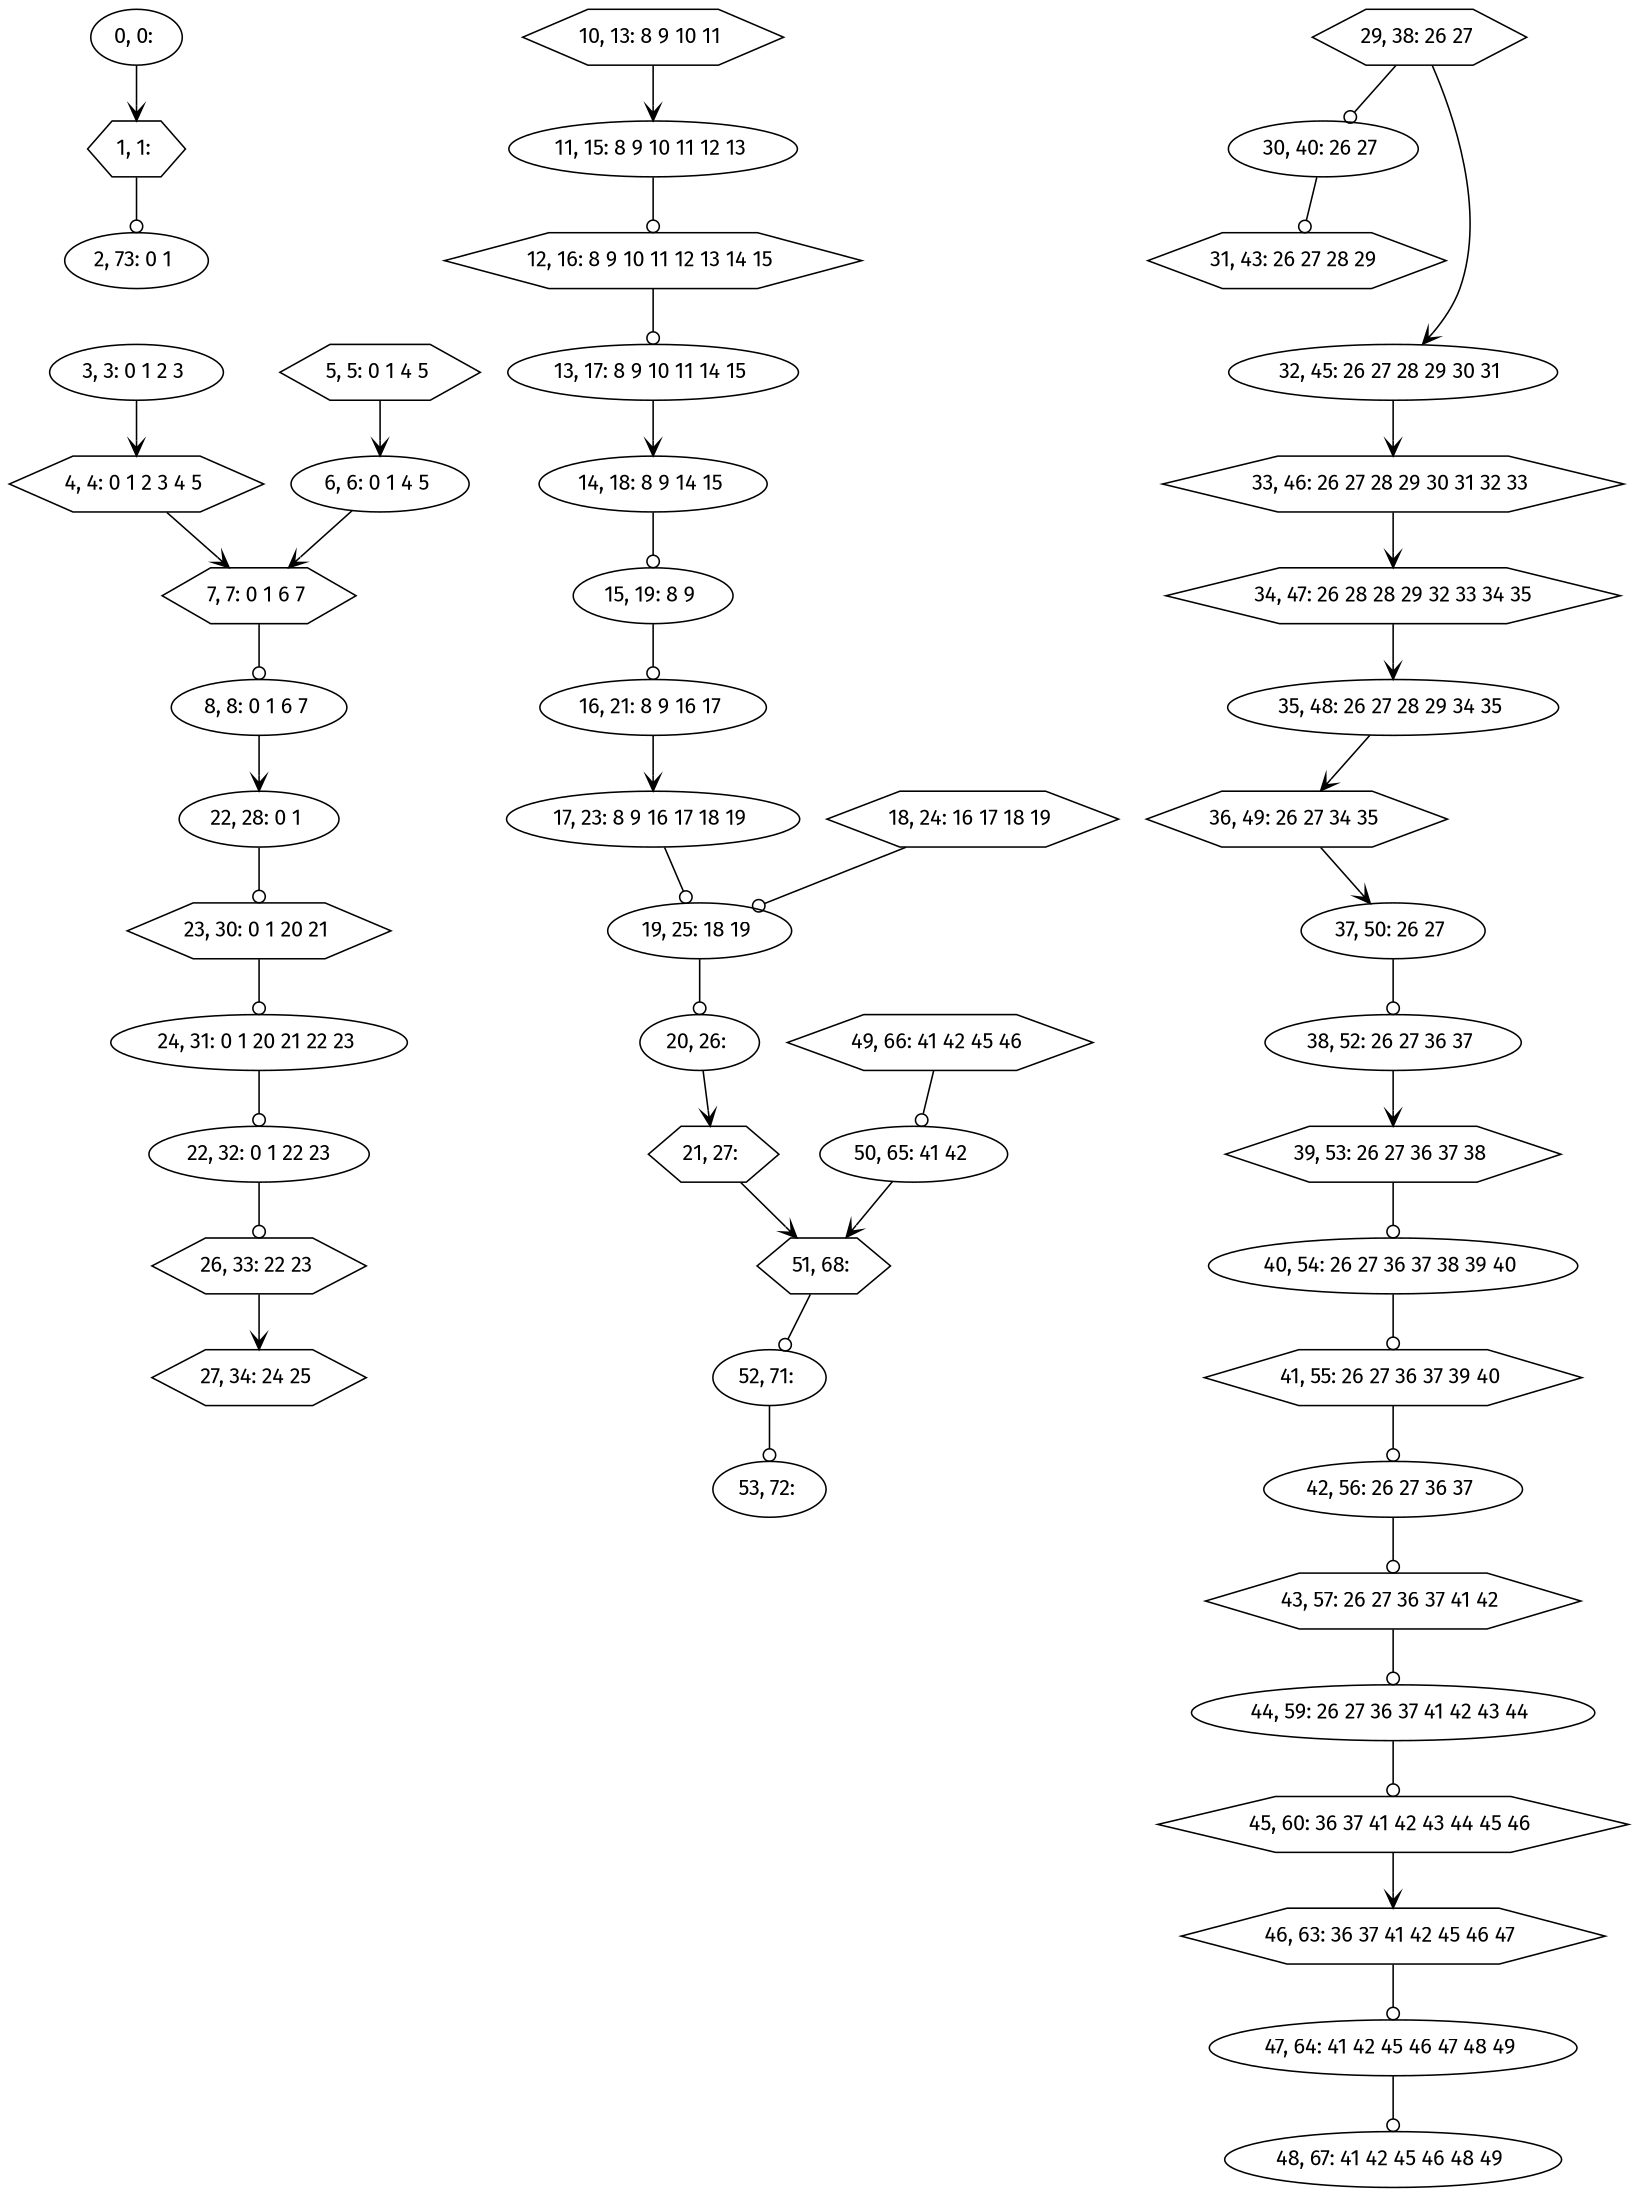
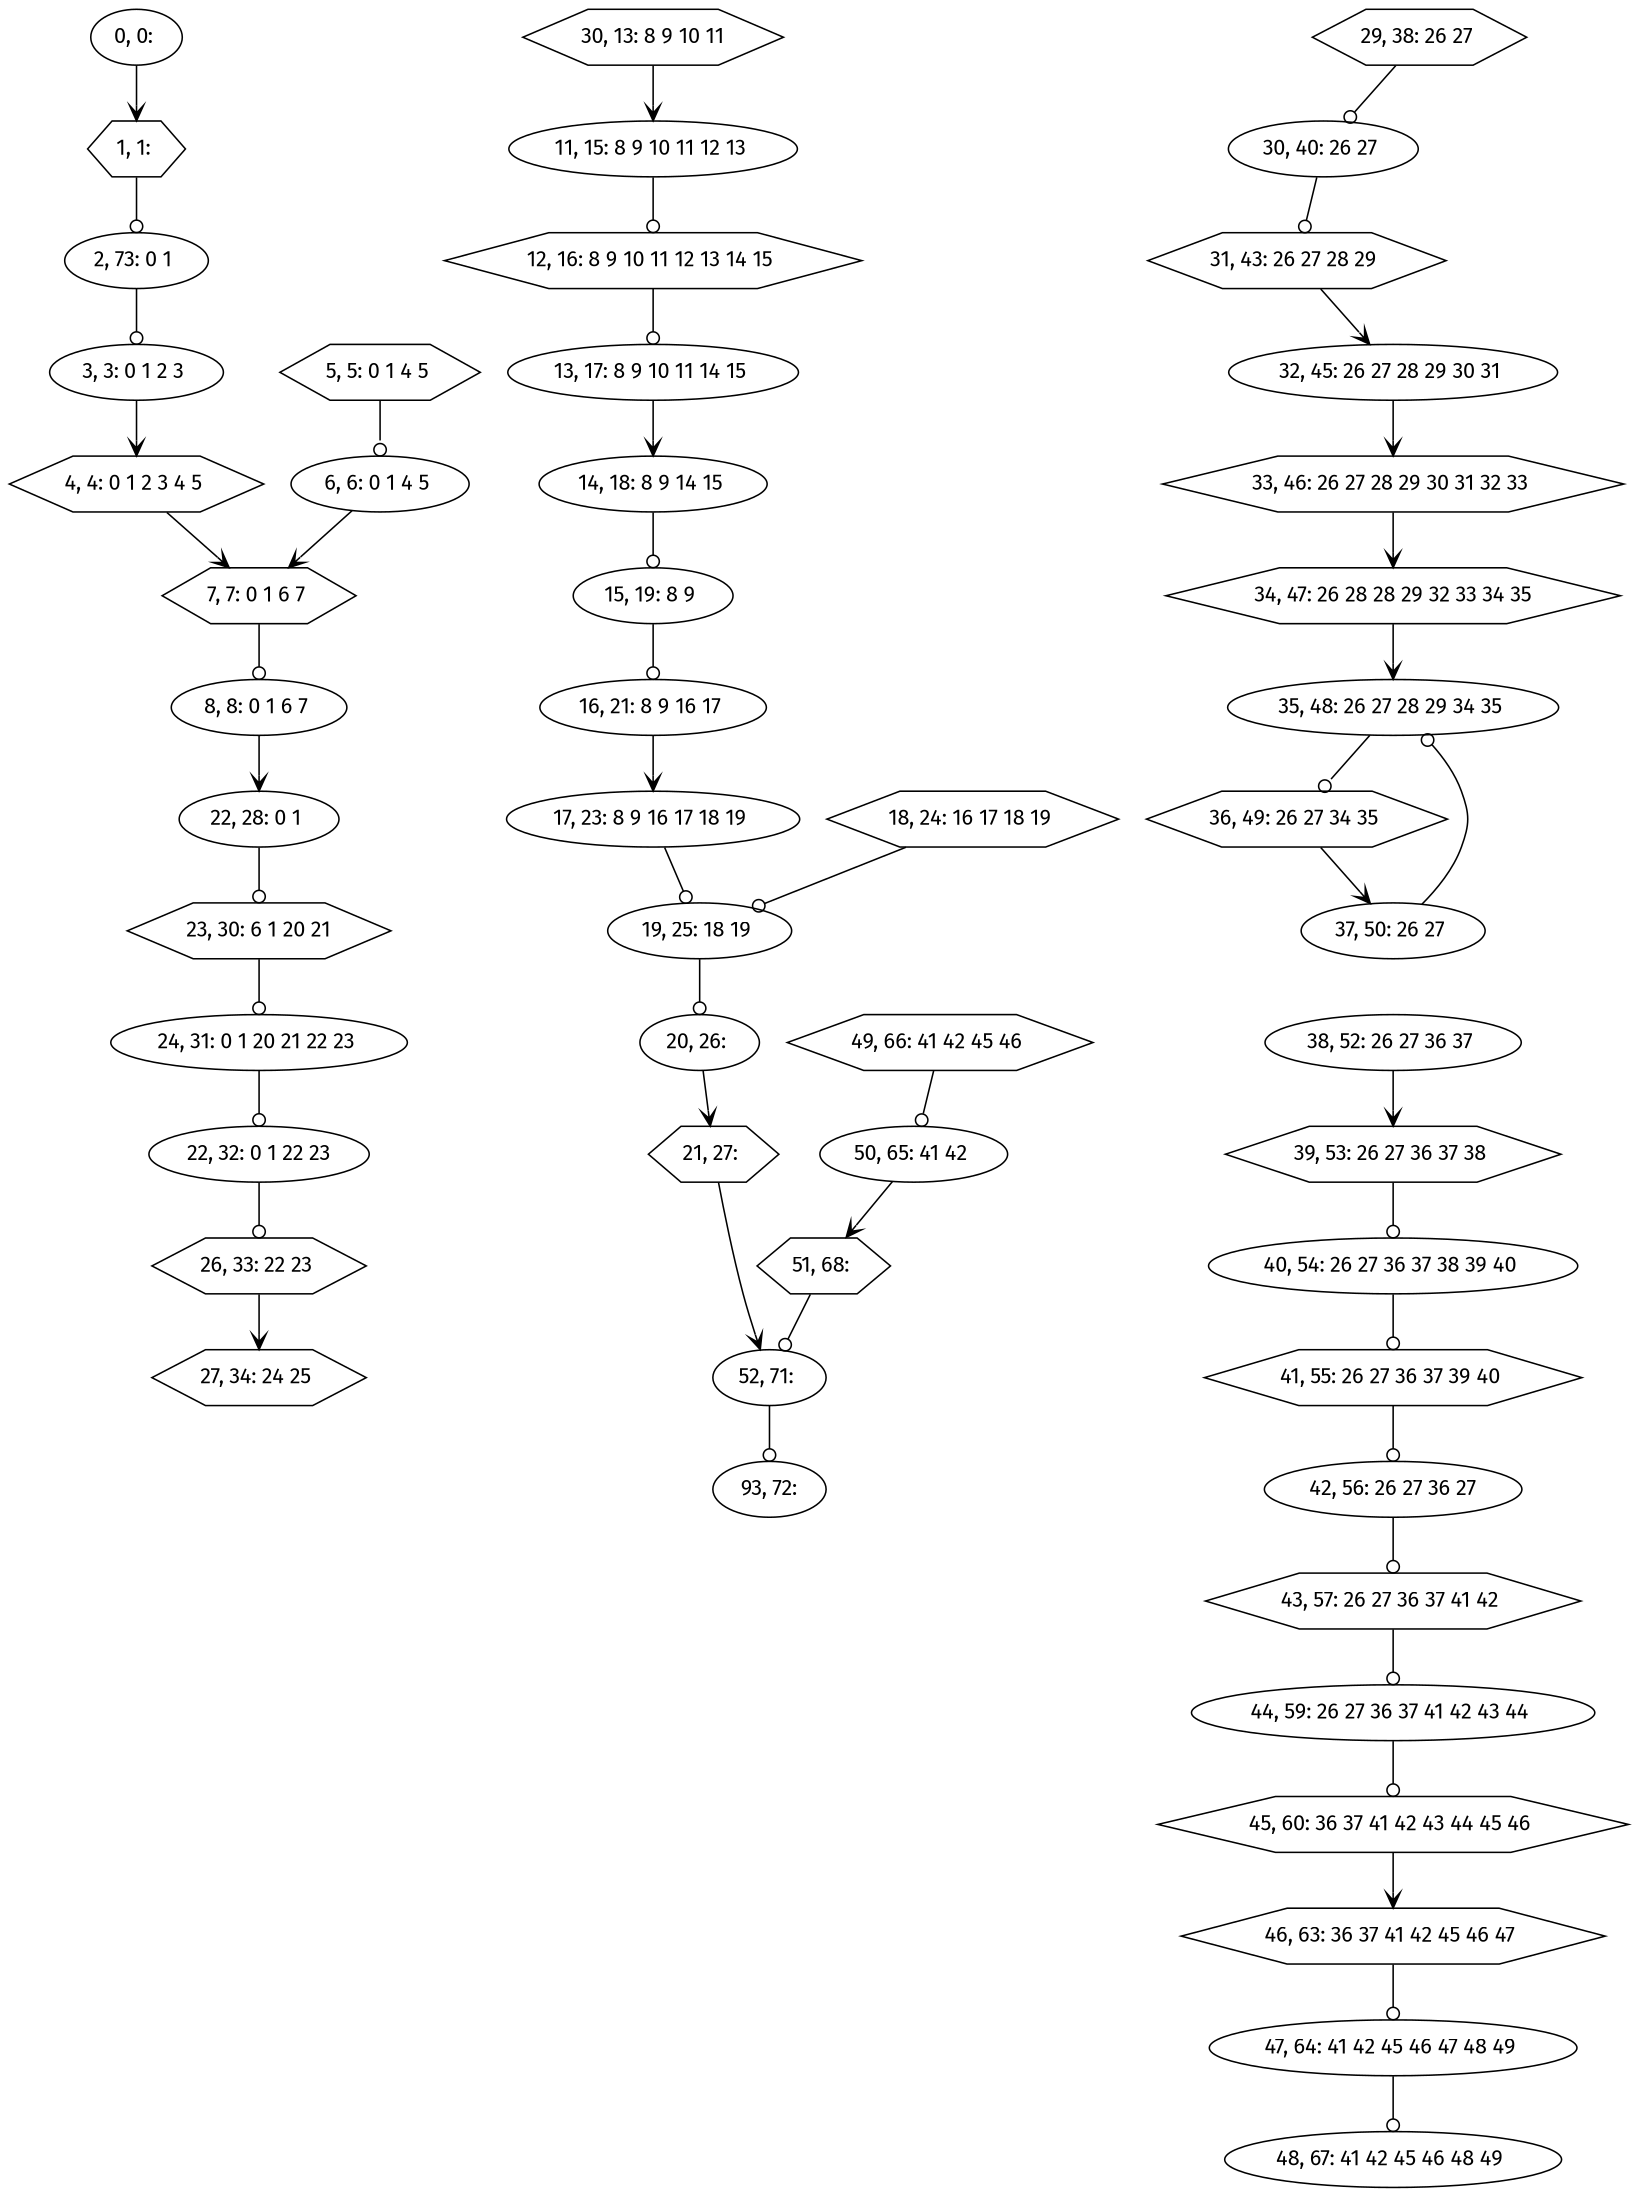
(653, 37) -> (653, 37)
(1469, 201) -> (1340, 311)
none -> (137, 310)
(380, 421) -> (380, 421)
(1350, 757) -> (1350, 757)
(259, 931) -> (259, 931)
(1393, 981) -> (1467, 826)
(763, 1205) -> (735, 1259)
(769, 1489) -> (769, 1489)
(1393, 1489) -> (1393, 1489)
